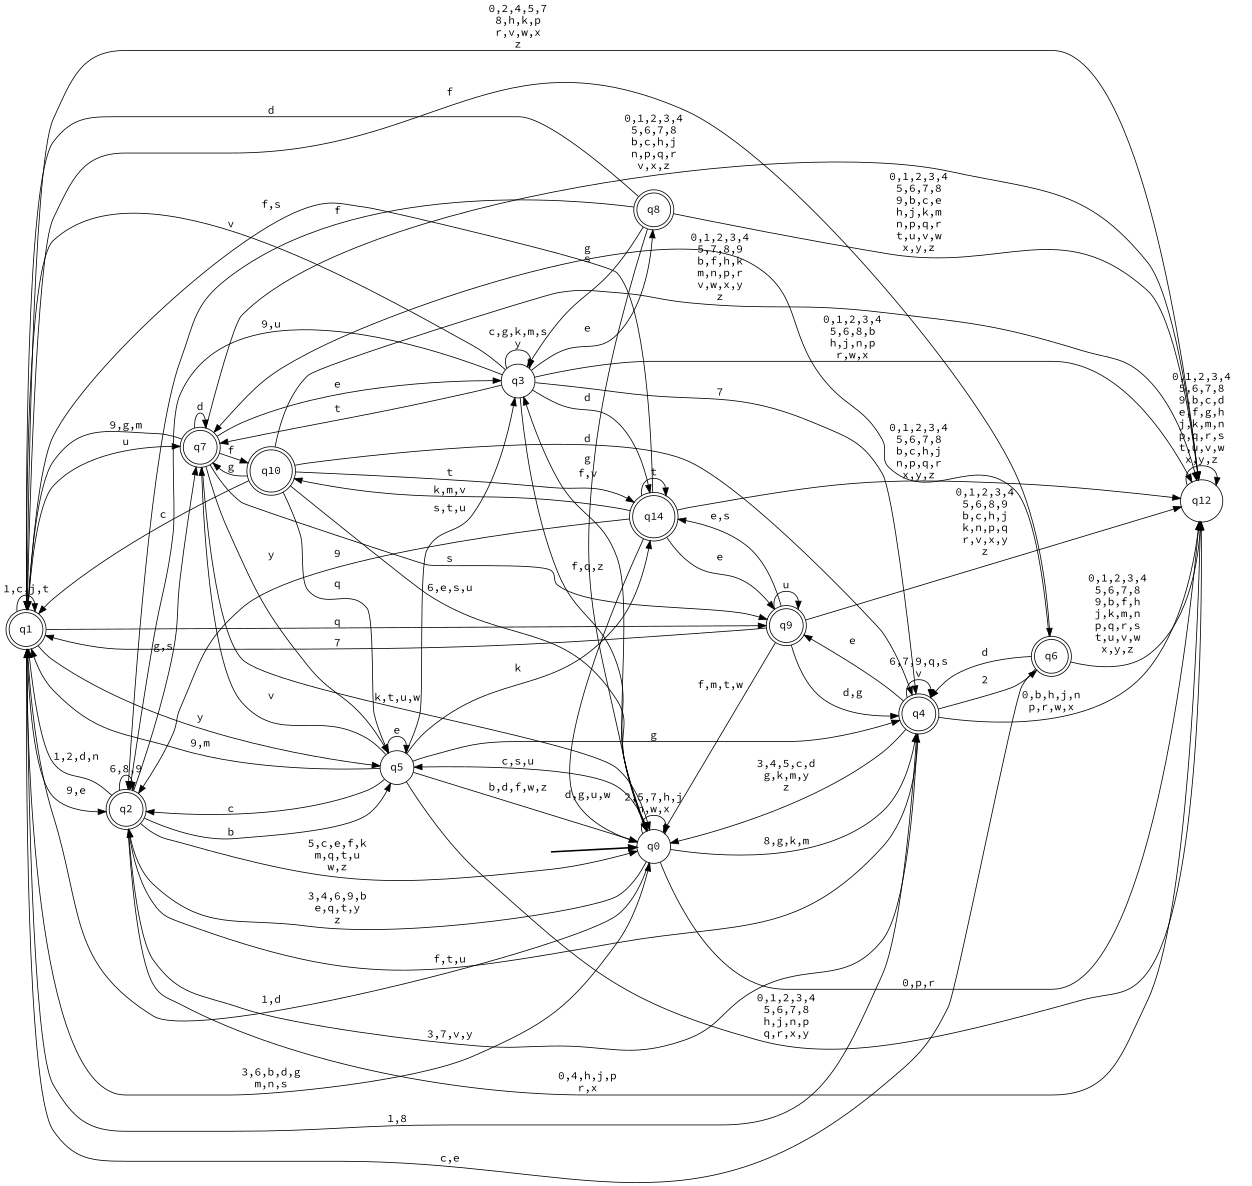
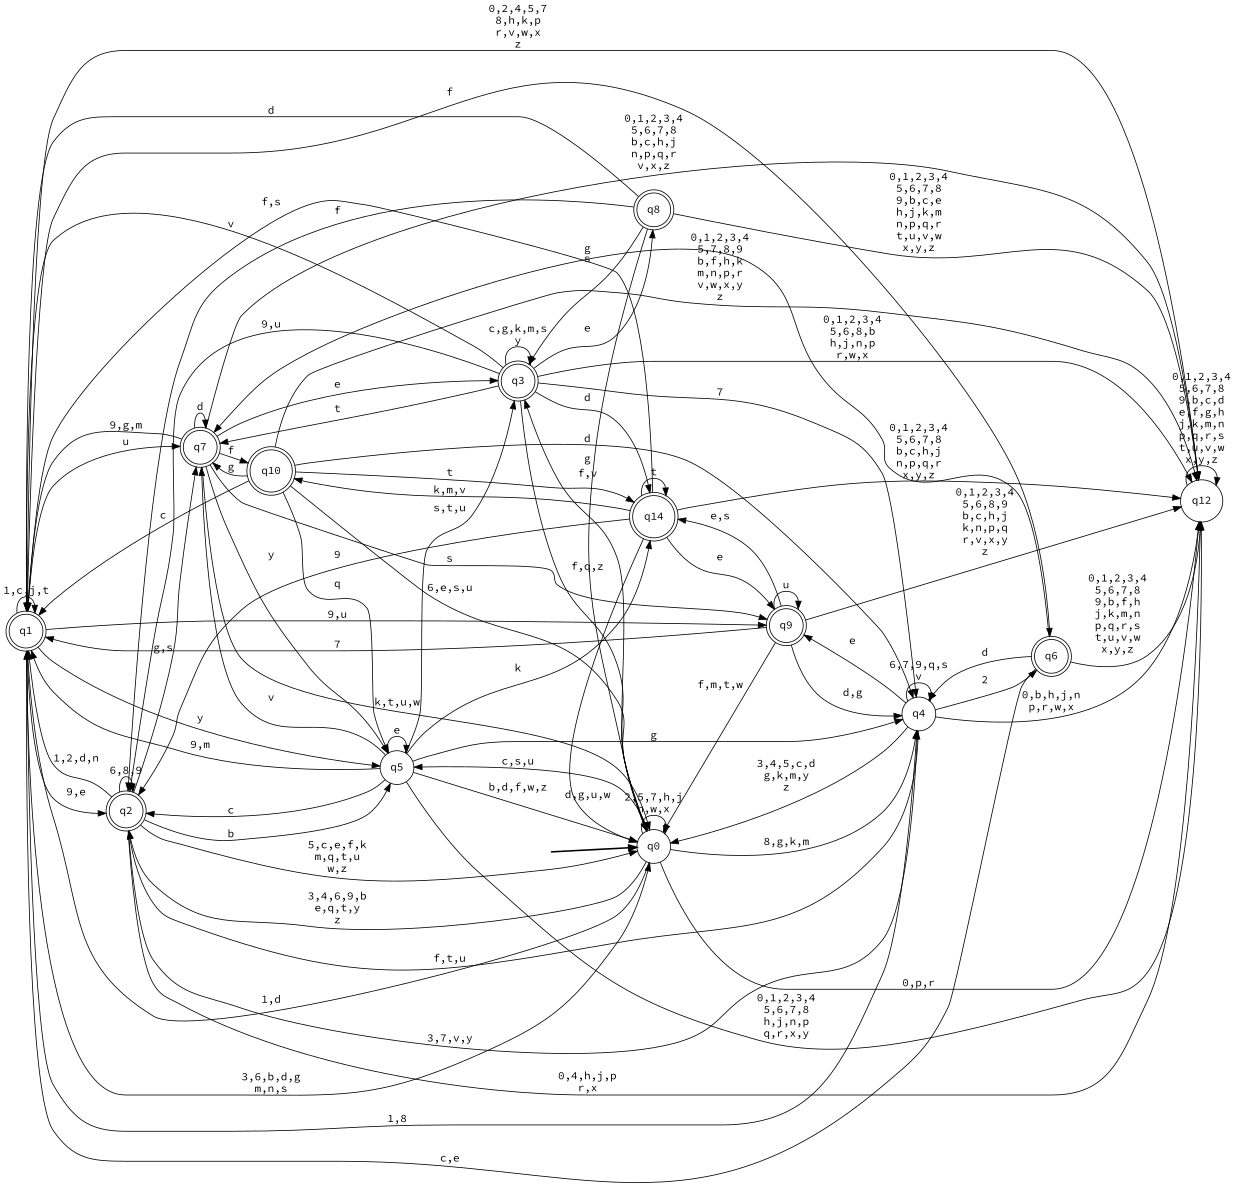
(518, 381) -> (518, 381)
(337, 622) -> (337, 615)
(919, 714) -> (919, 714)
